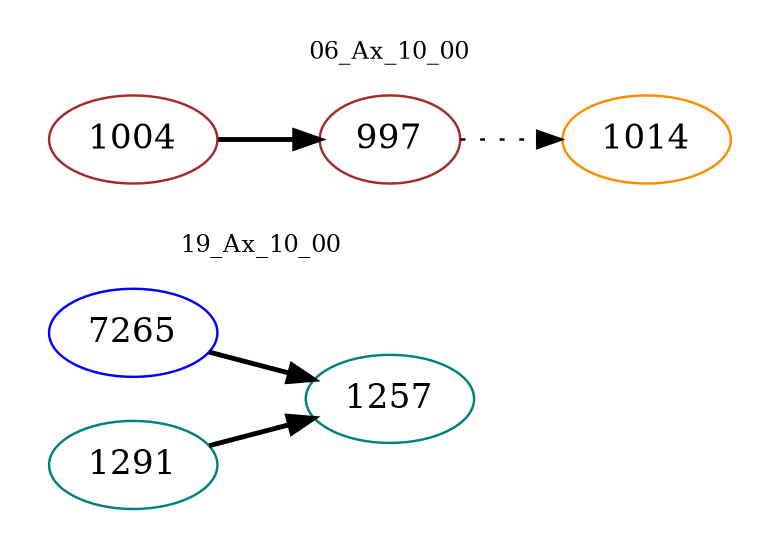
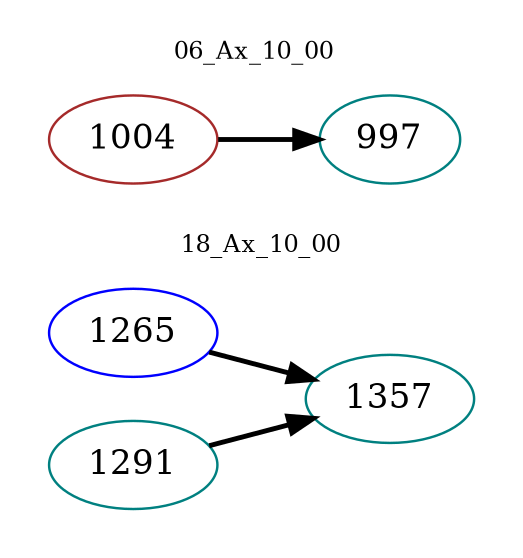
(390, 139) -> (390, 139)
(647, 139) -> none
(262, 246) -> (262, 246)
(133, 333) -> (133, 333)
(390, 399) -> (390, 399)
